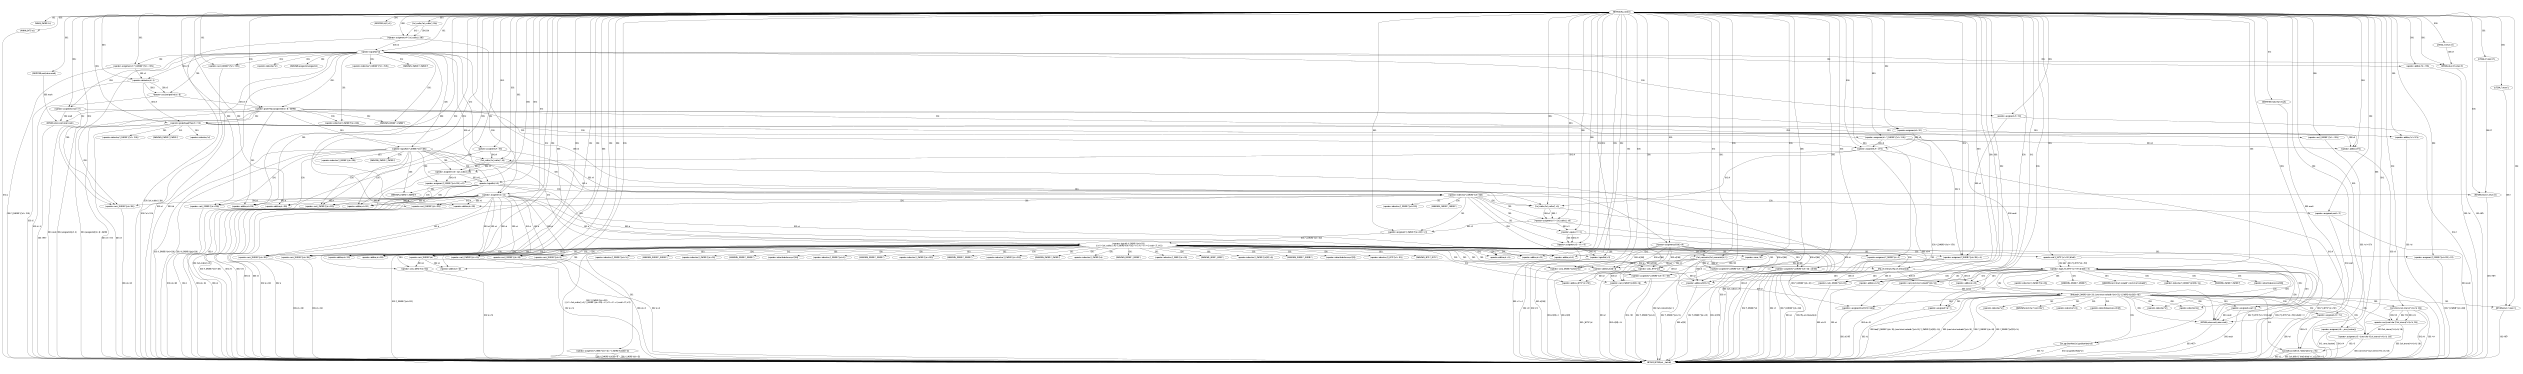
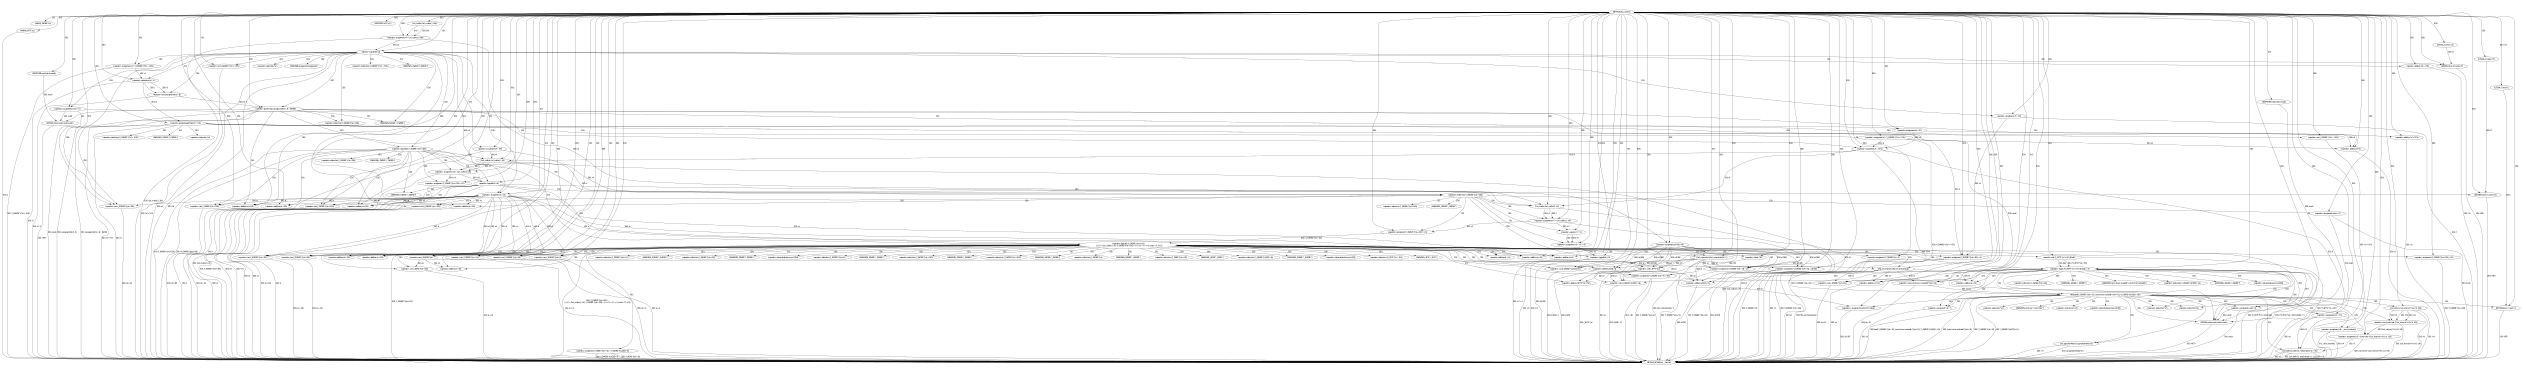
(2503, 45) -> (2503, 45)
(186, 66) -> (186, 66)
(236, 121) -> none
(1821, 256) -> none
